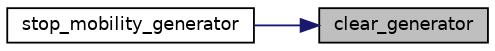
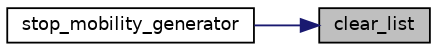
(404, 25) -> (375, 25)
